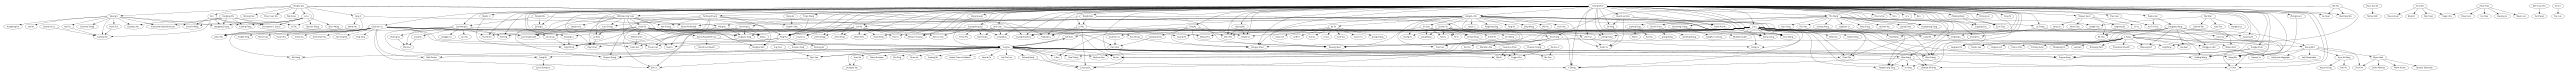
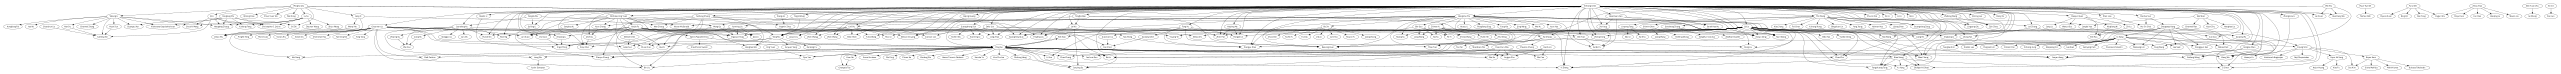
(529, 37) -> (525, 37)
